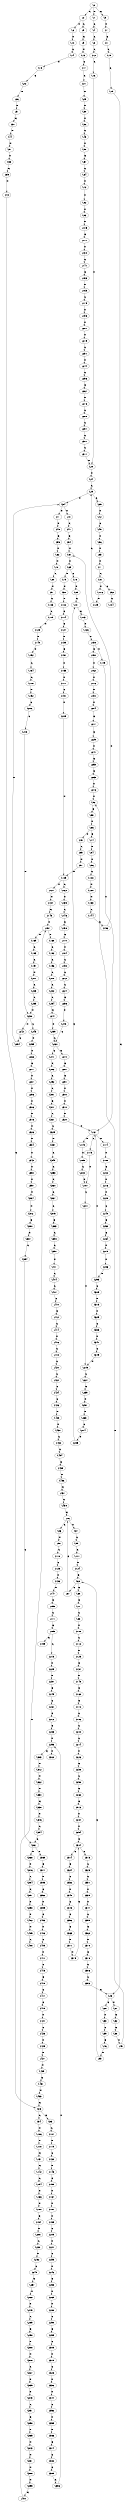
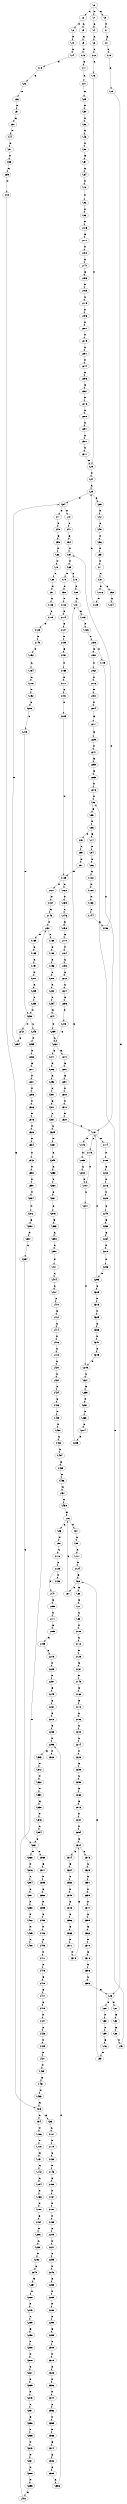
(55, 1587) -> (50, 1580)
(52, 1643) -> (47, 1650)
